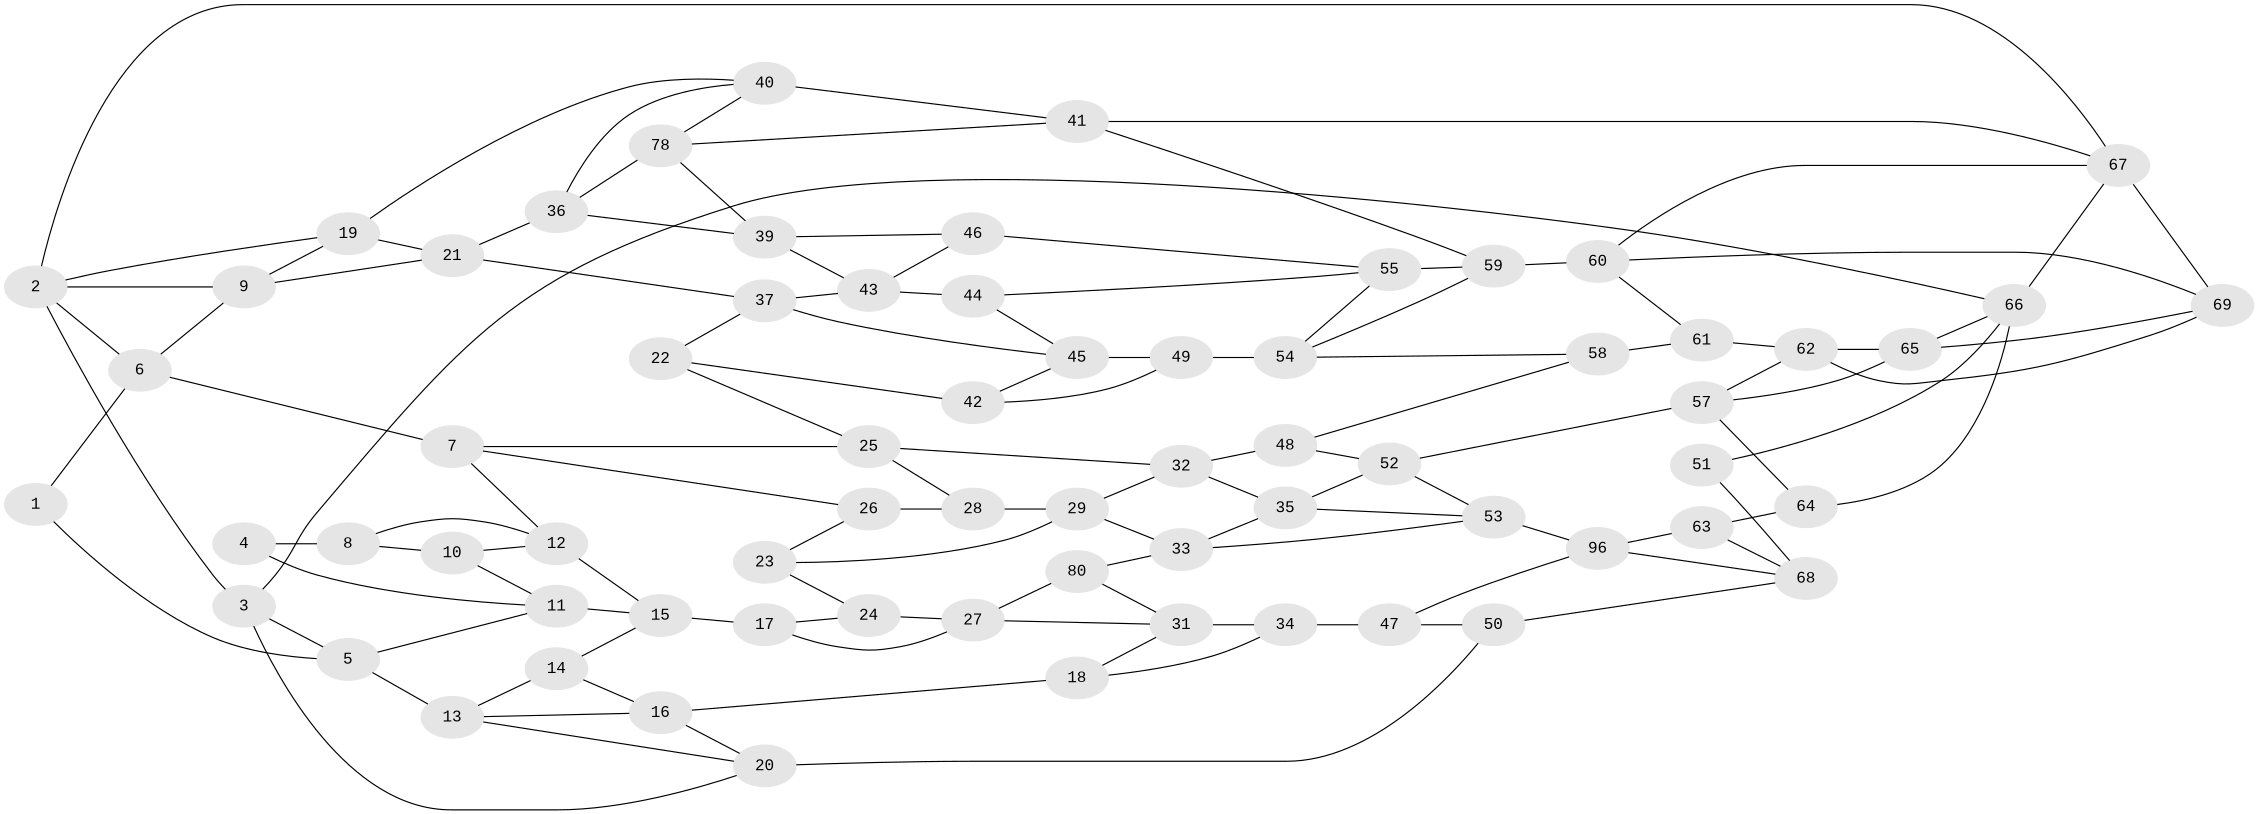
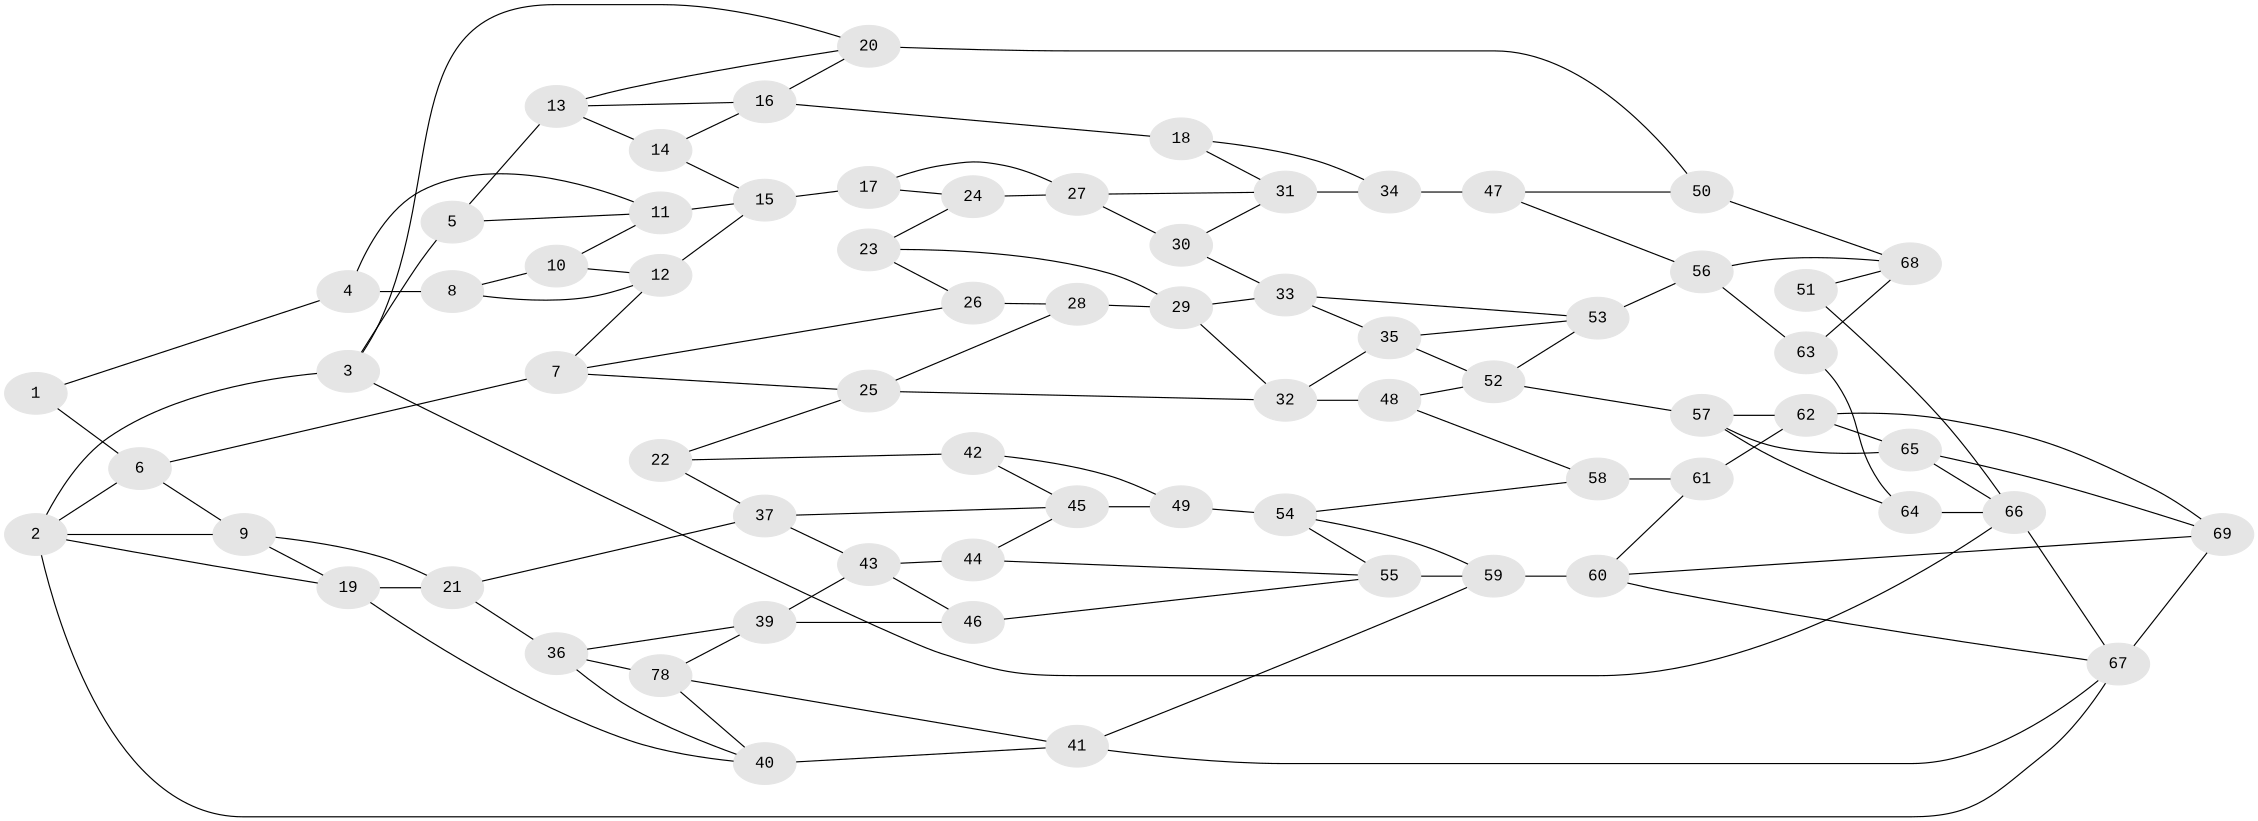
(1598, 548) -> (1702, 272)
(1077, 572) -> (1181, 245)
(172, 616) -> (192, 342)
